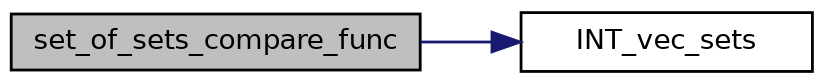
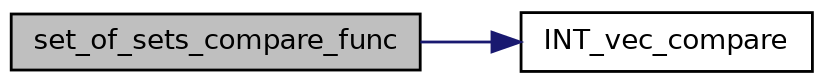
(667, 42) -> (667, 42)
